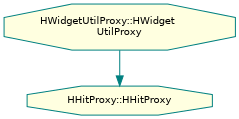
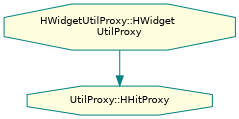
(120, 101) -> (120, 101)
